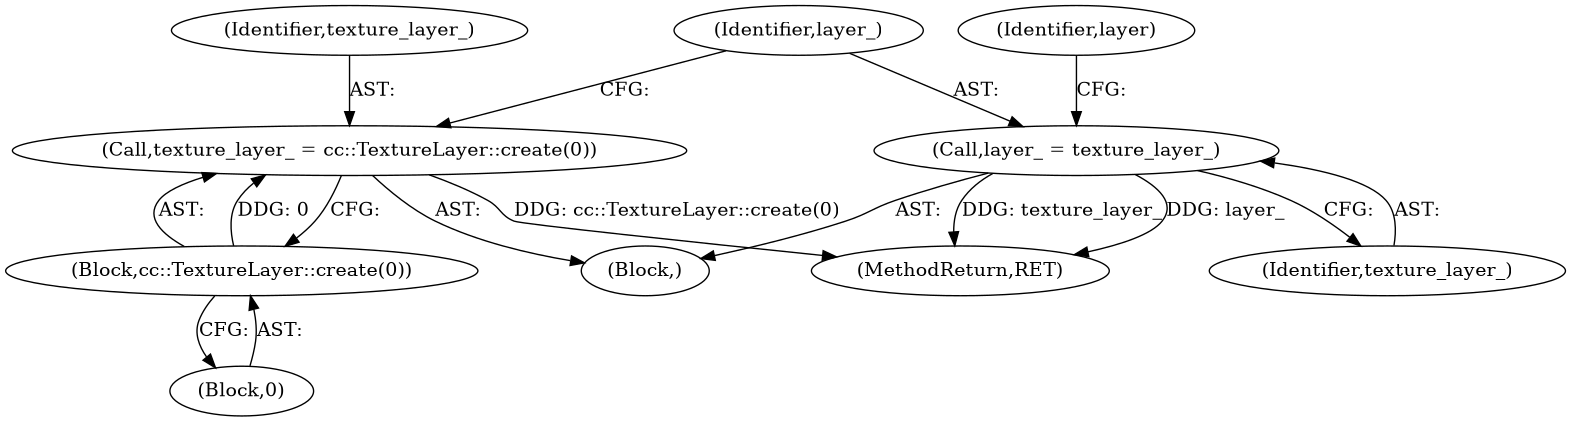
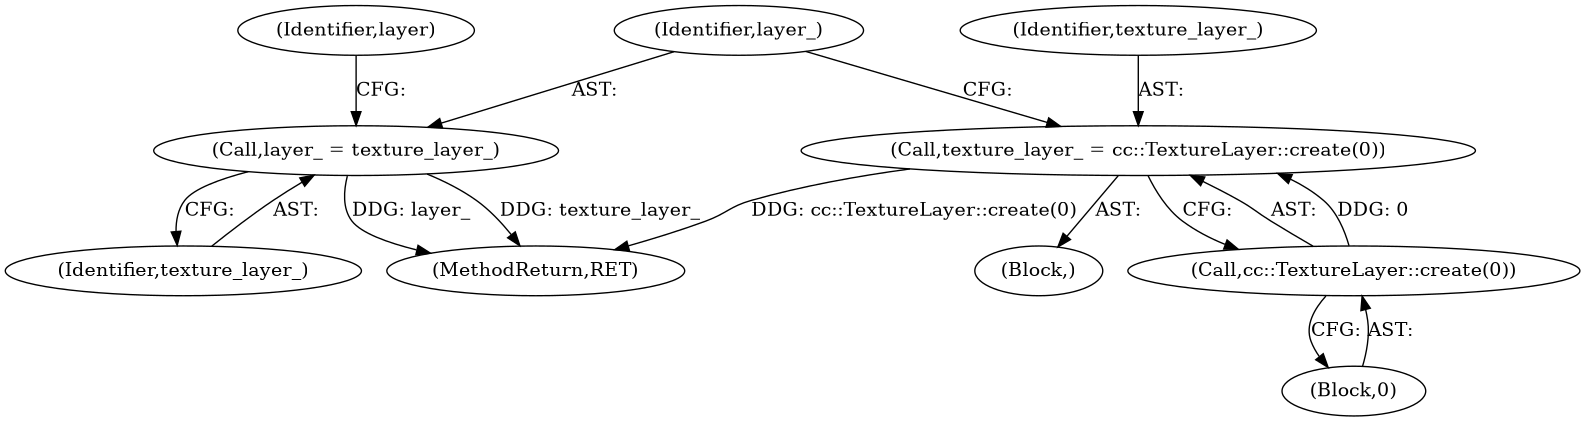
(853, 219) -> none
(242, 271) -> (1354, 271)
